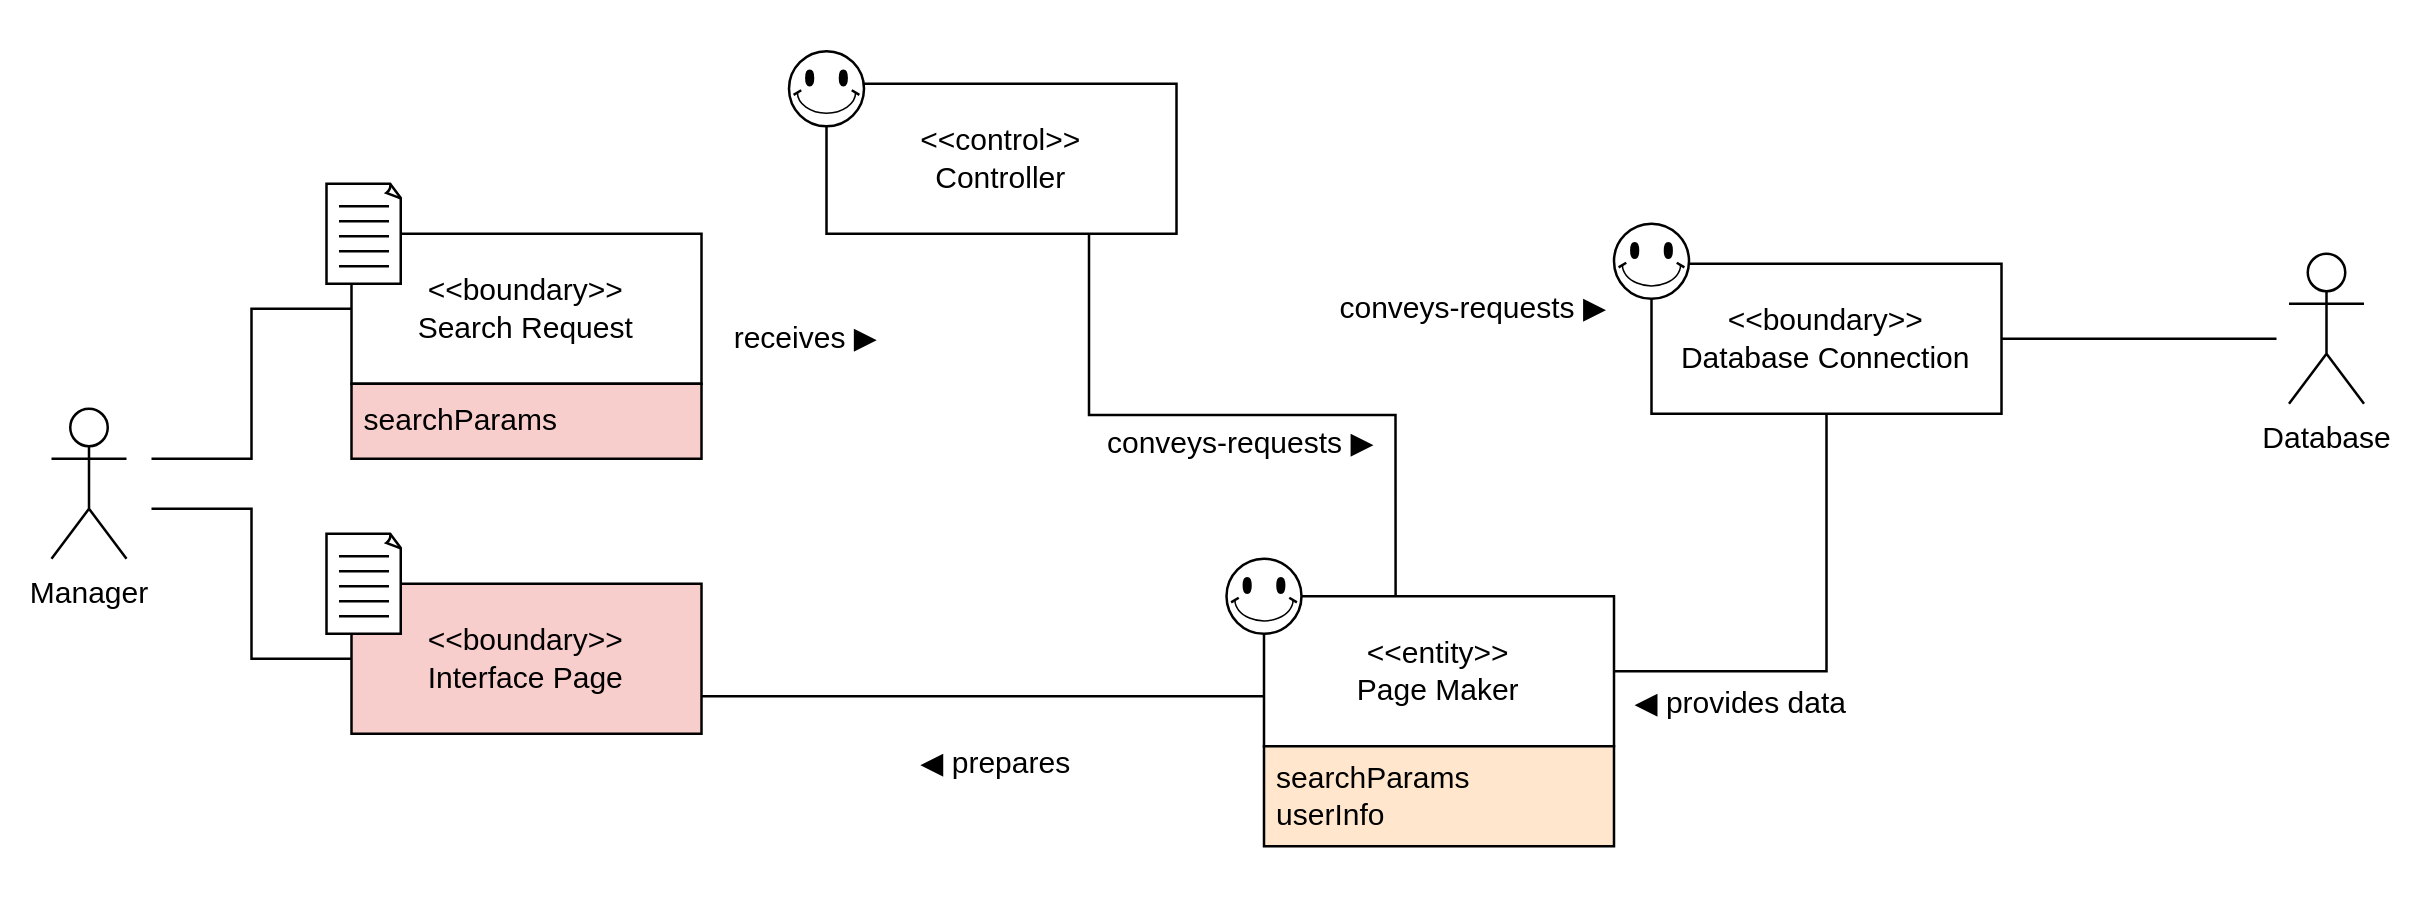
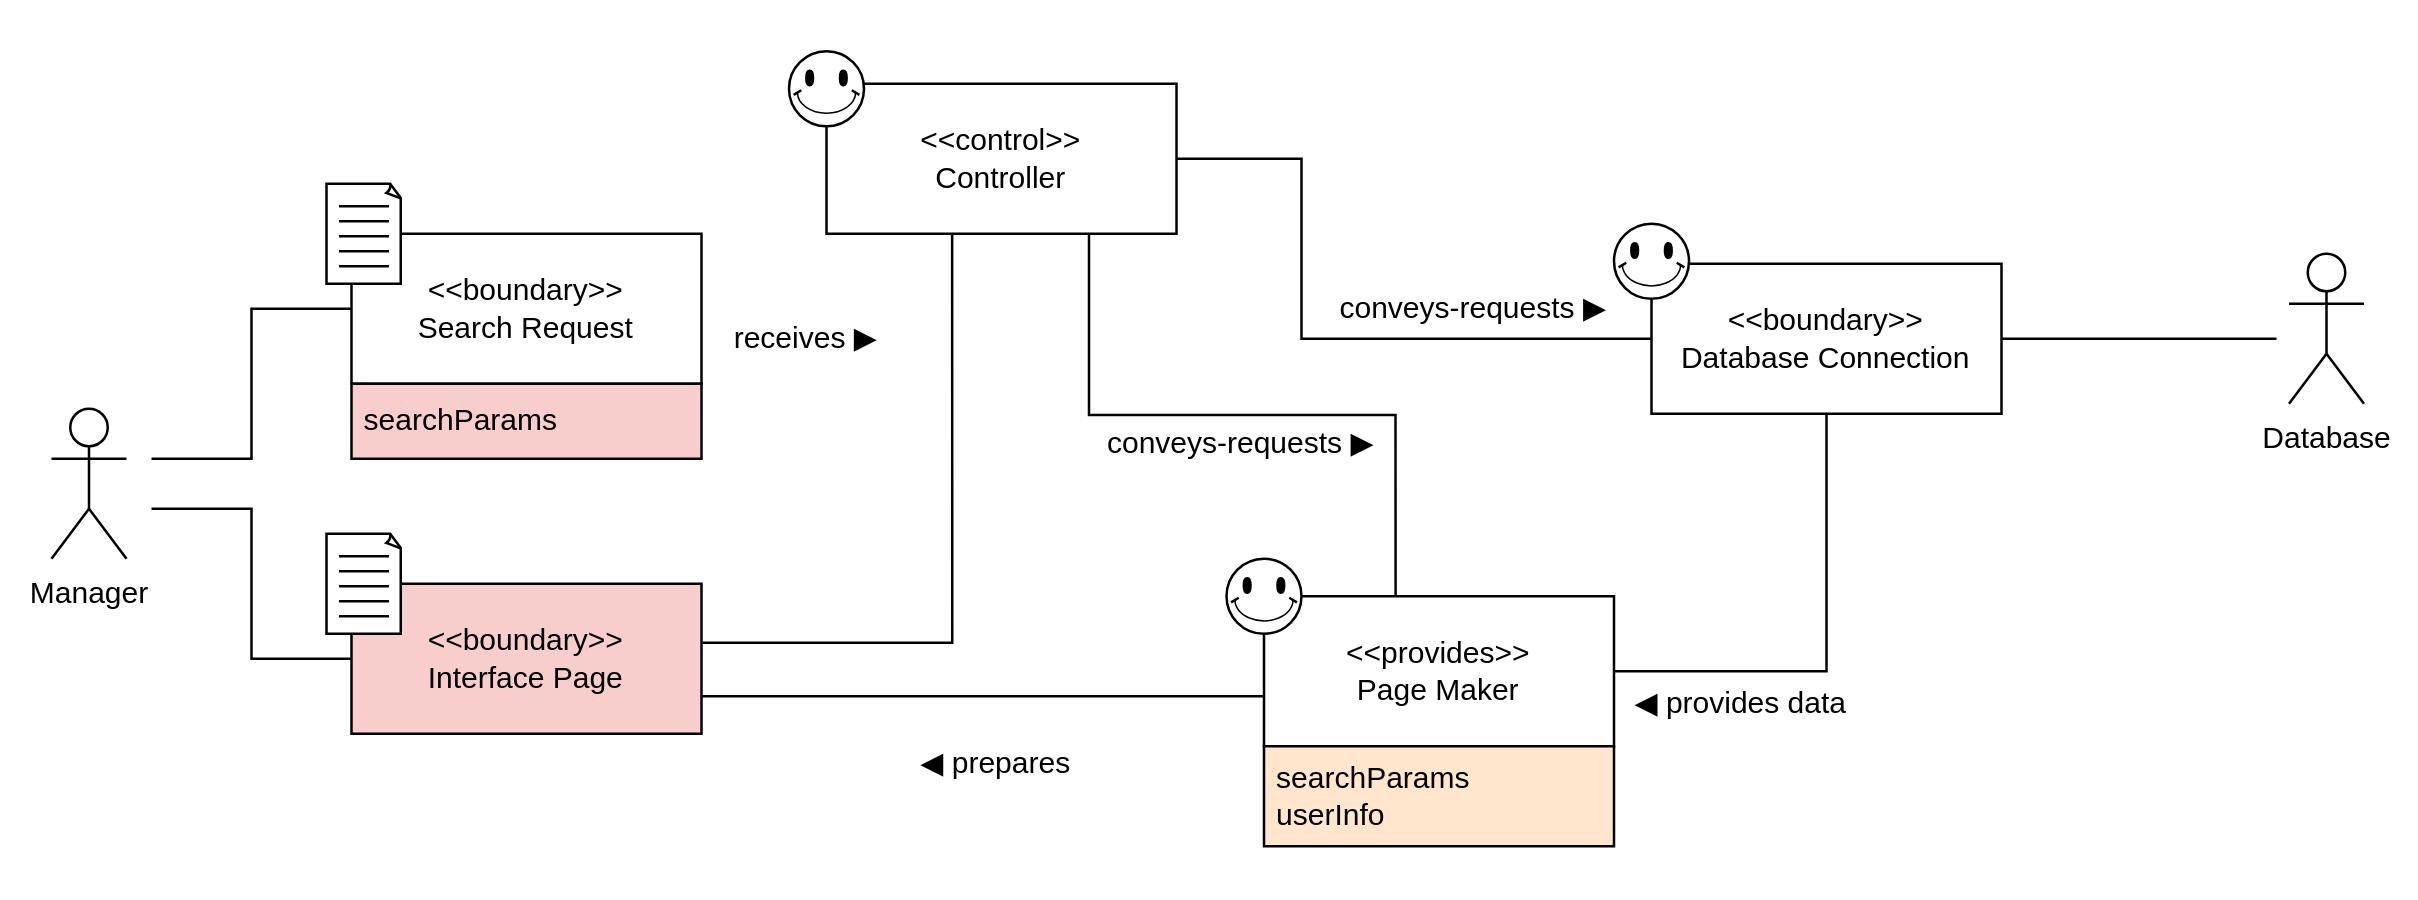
none -> (1323, 339)
none -> (952, 562)
(1439, 671) -> (1439, 671)
